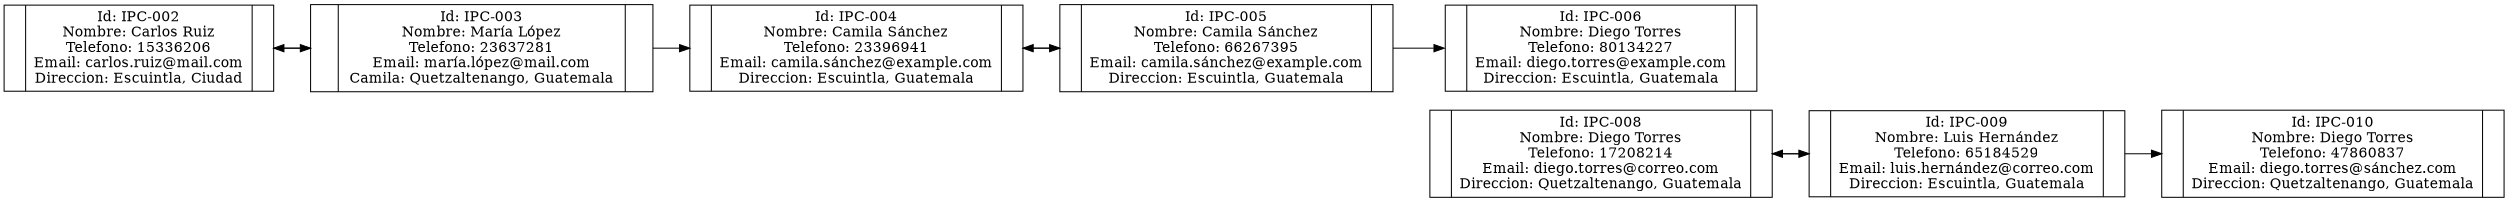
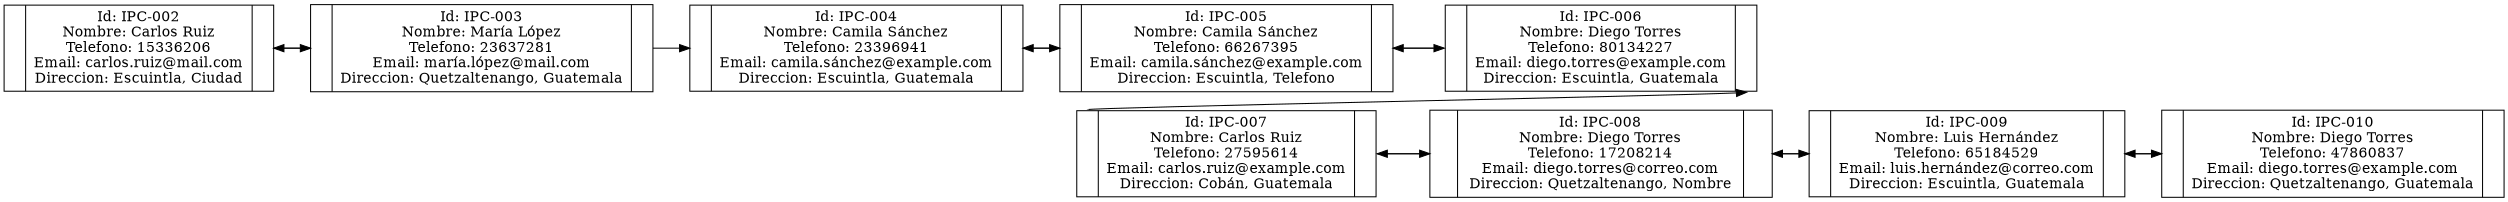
none -> (1424, 48)
(482, 78) -> (482, 78)
(1226, 78) -> (1226, 78)
none -> (1226, 154)
none -> (2148, 154)
(2333, 169) -> (2333, 169)
(1601, 184) -> (1601, 184)
